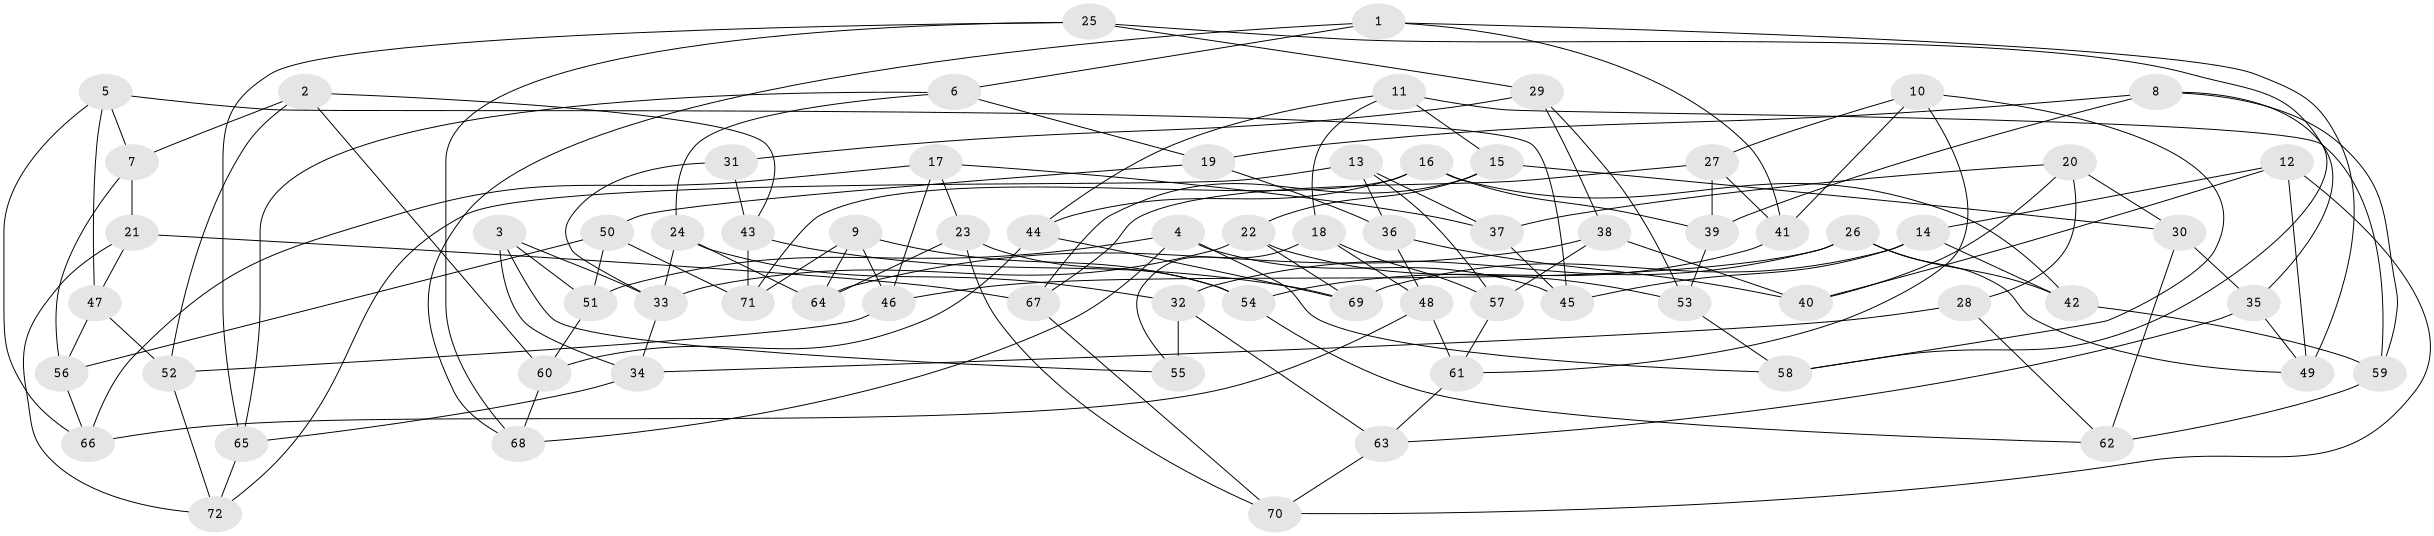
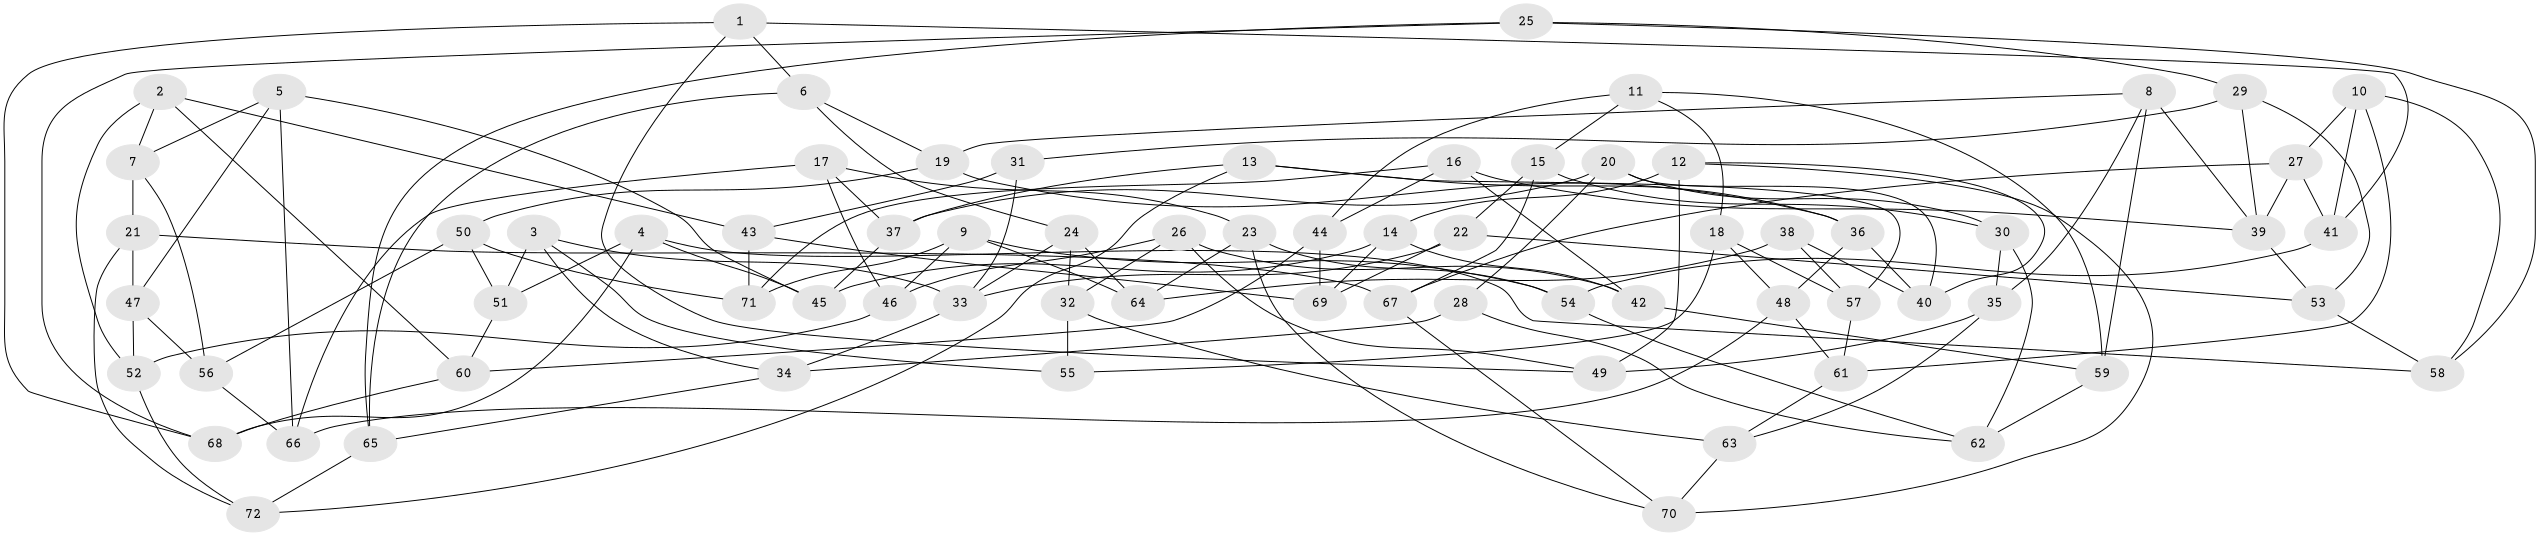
(1573, 162) -> (2249, 157)
